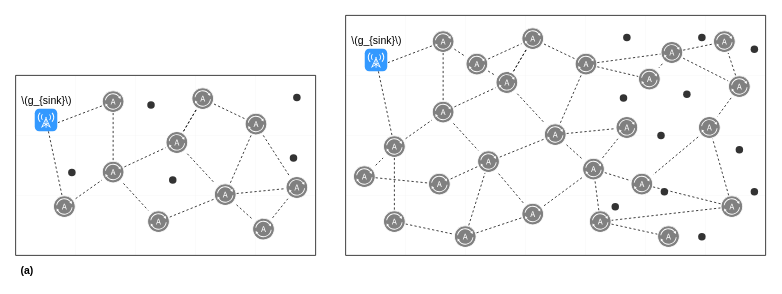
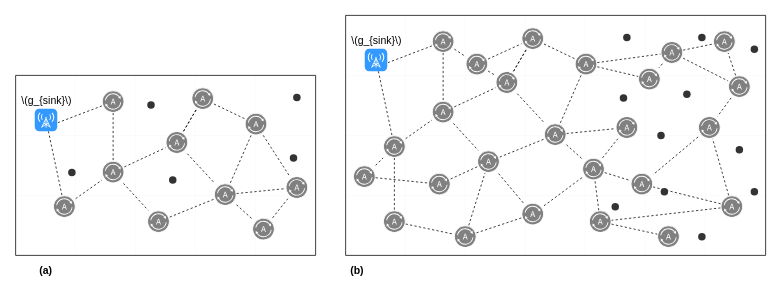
(27, 270) -> (45, 270)
none -> (357, 270)
